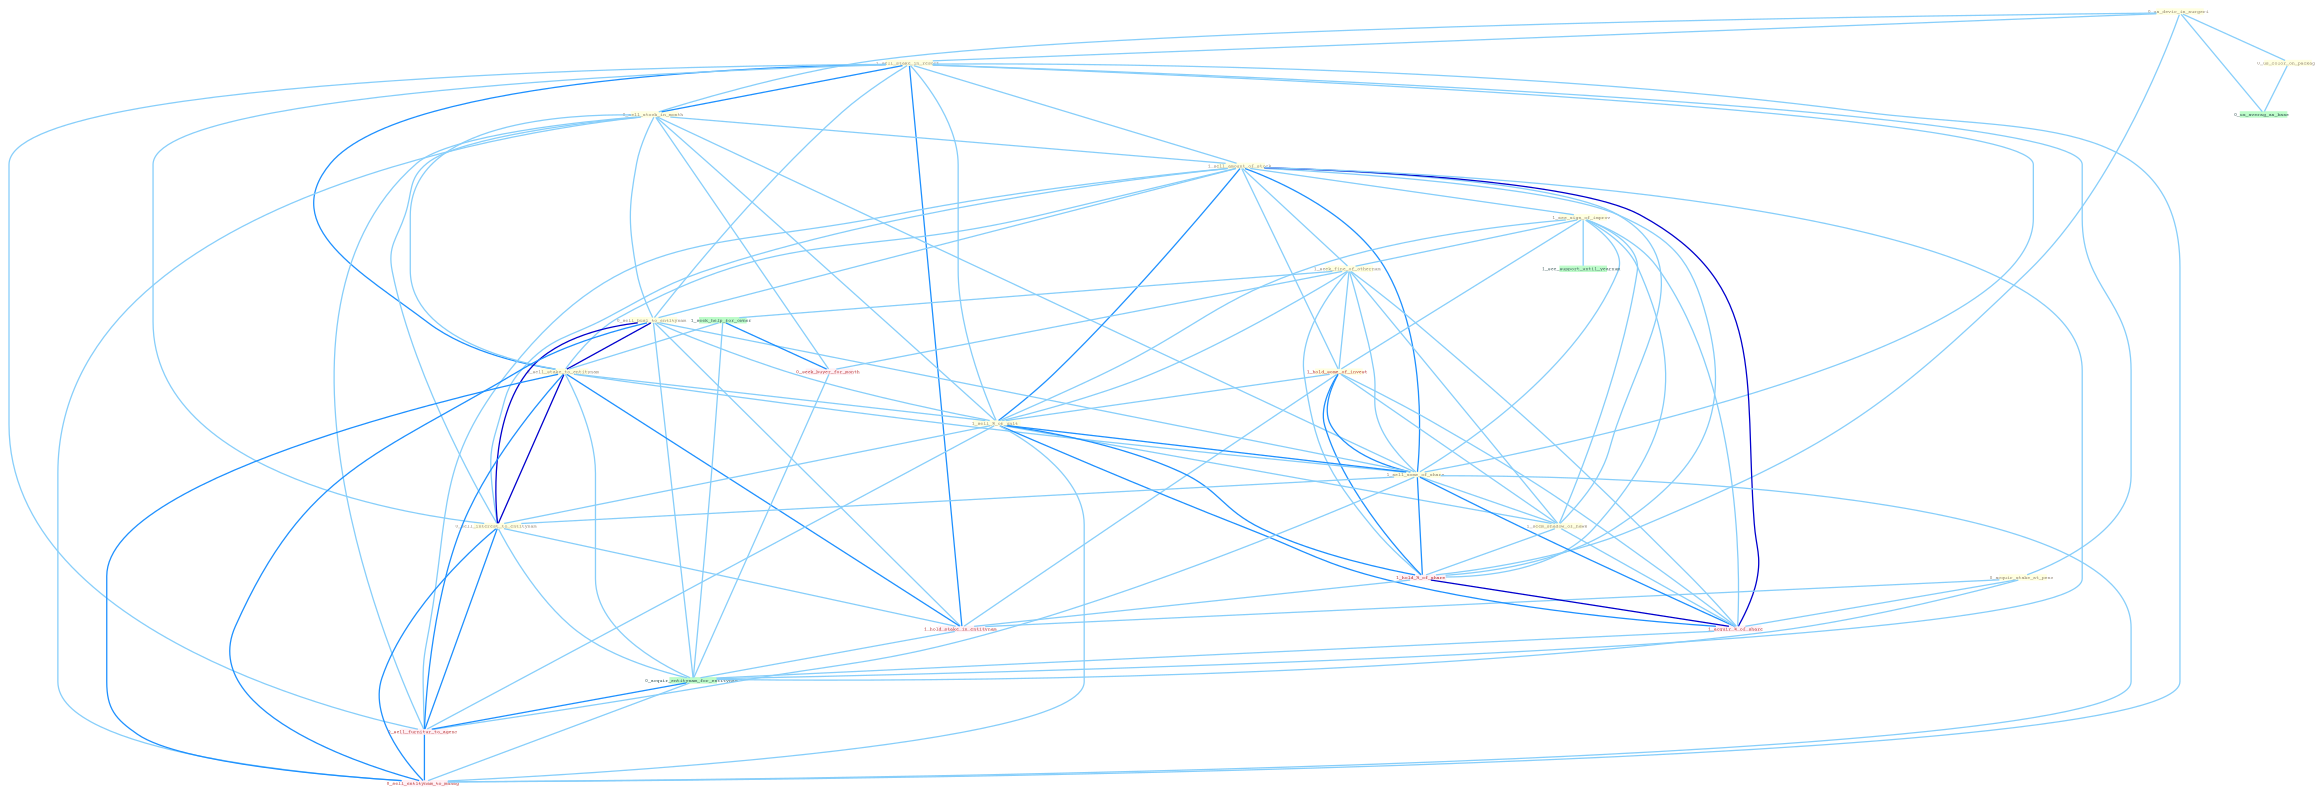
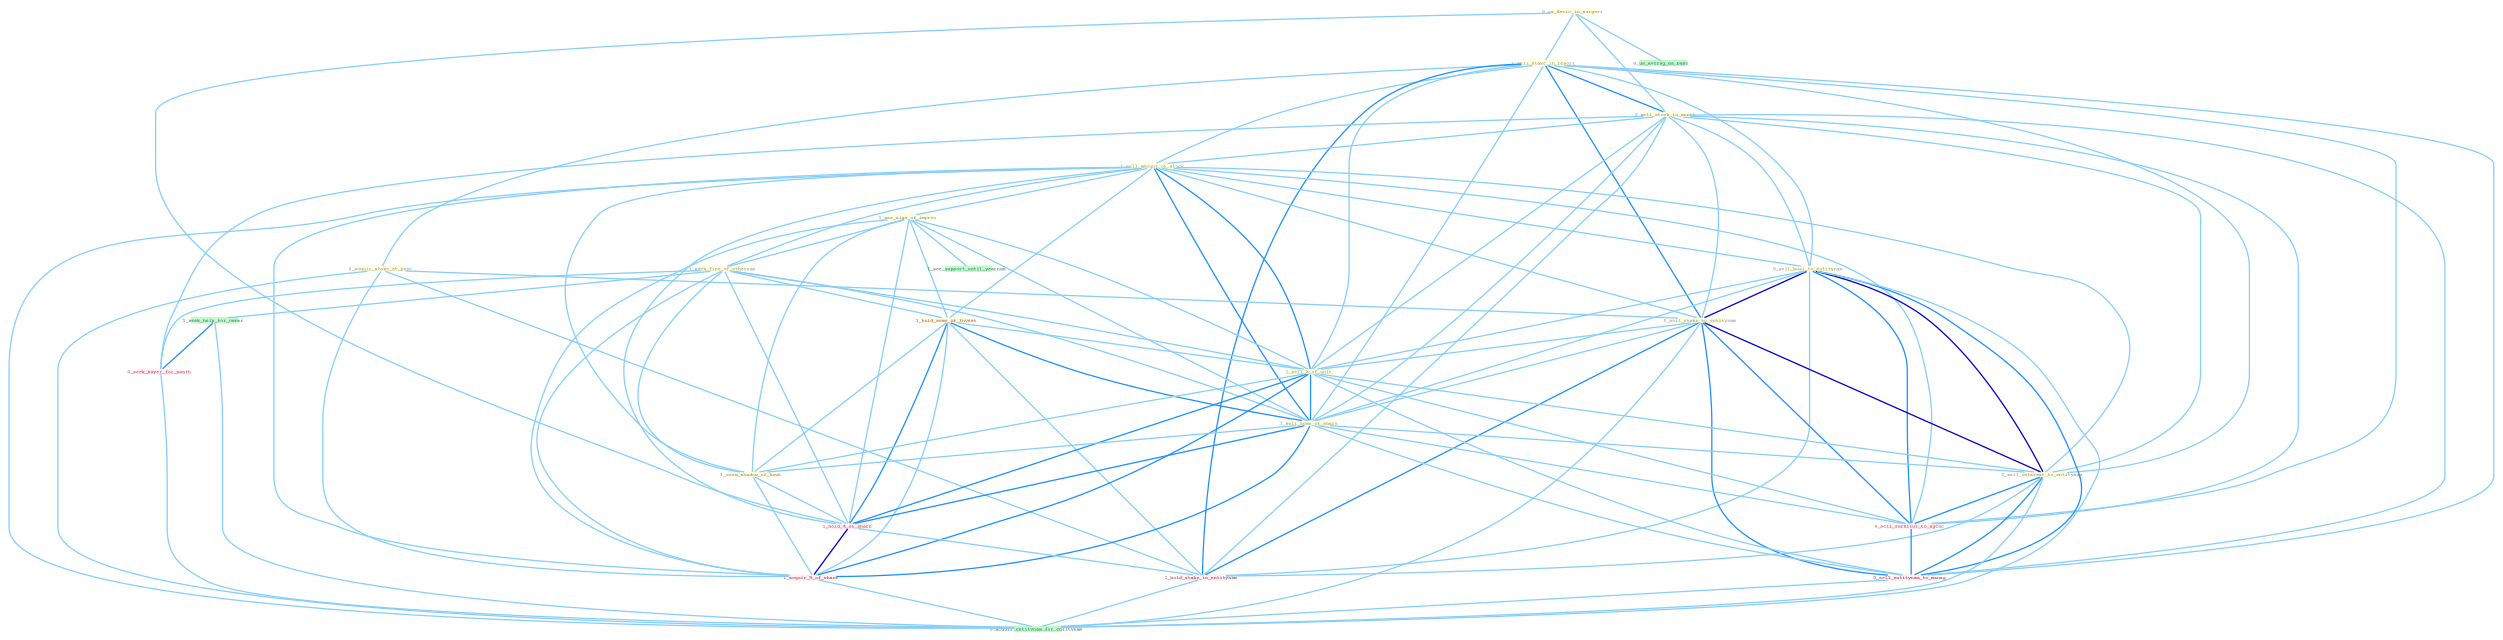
(2288, 63) -> none
(1672, 236) -> (322, 233)
(644, 346) -> (1042, 295)
none -> (1432, 364)
(559, 706) -> (1907, 375)
